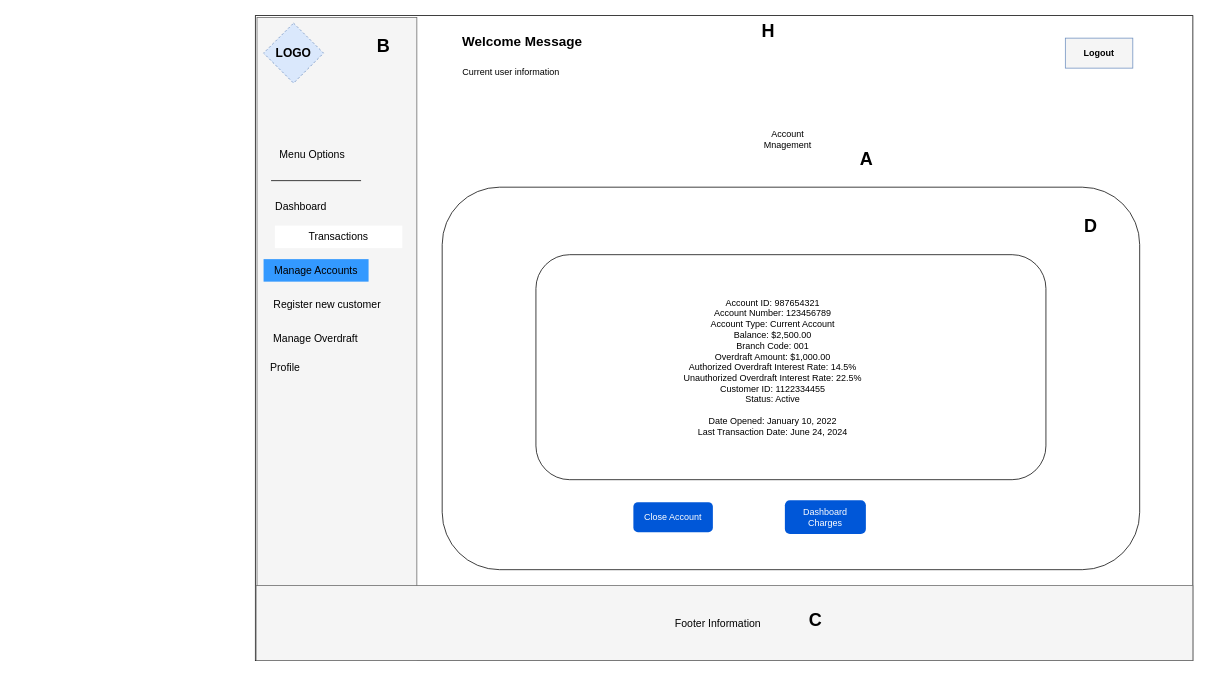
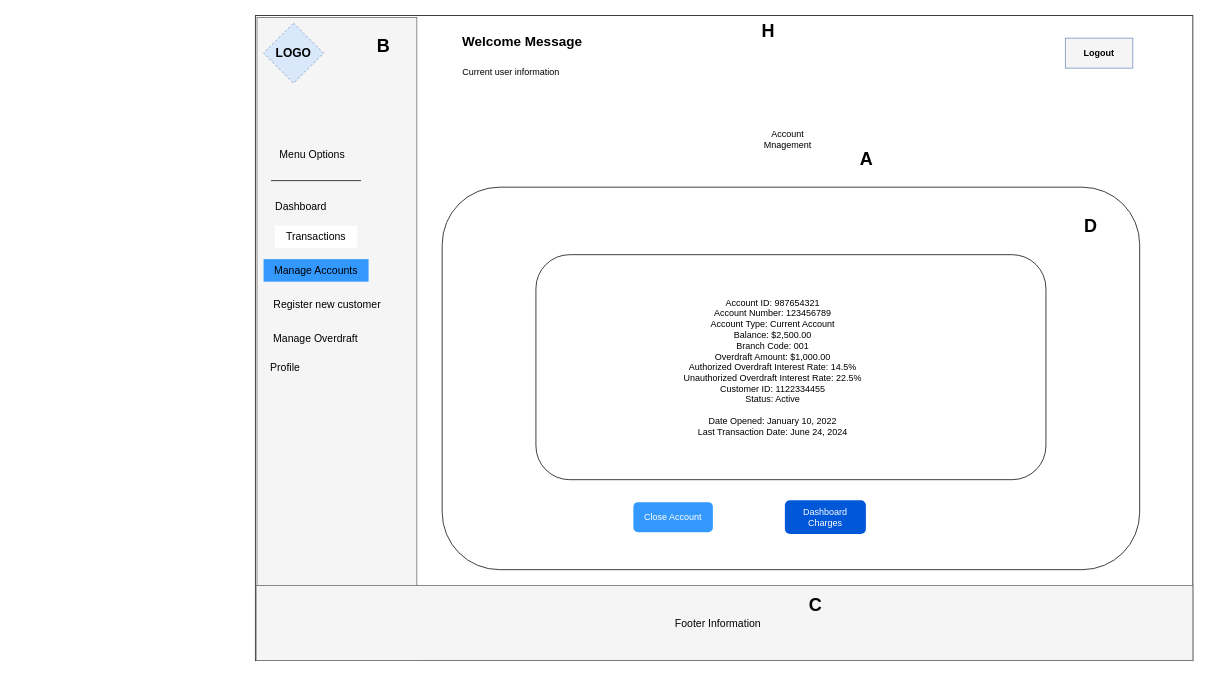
(339, 237) -> (316, 237)
(673, 517) -> (673, 517)
(816, 619) -> (816, 604)
